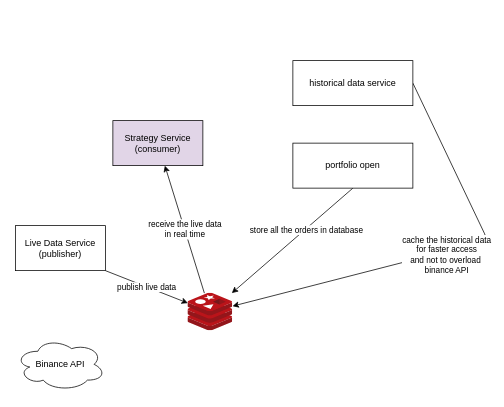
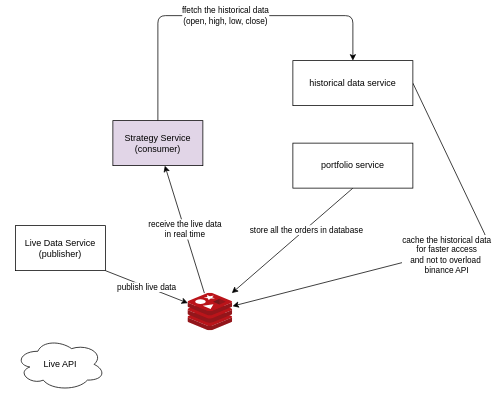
none -> (309, 15)
(353, 165) -> (353, 165)
(60, 364) -> (60, 364)
